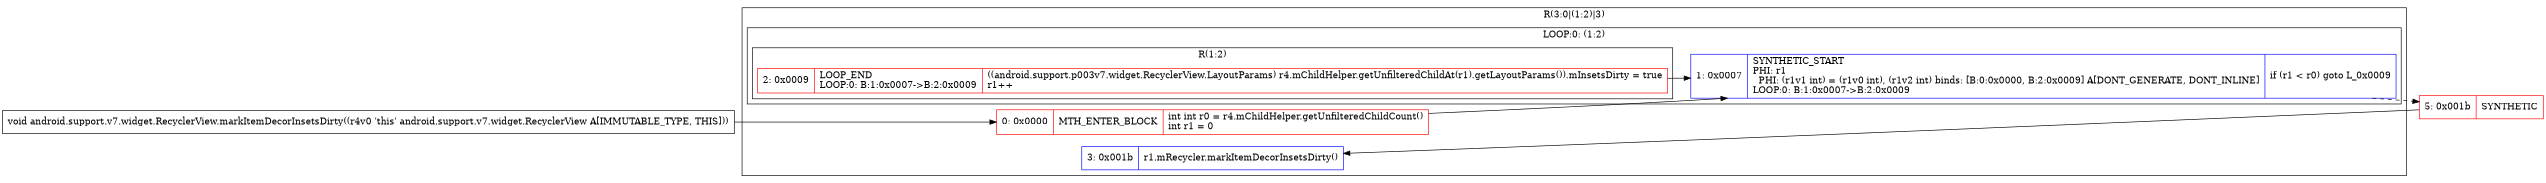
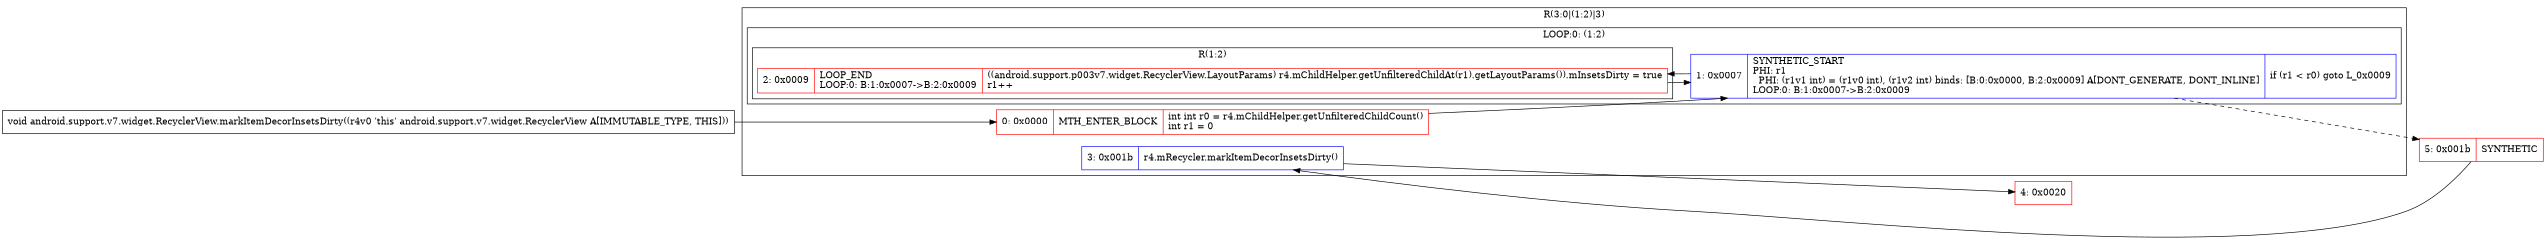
none -> (1682, 74)
(1241, 158) -> (1241, 158)
none -> (2043, 193)
